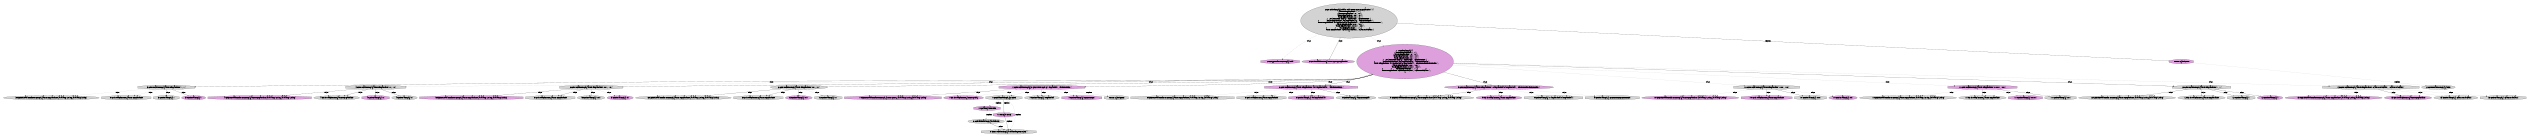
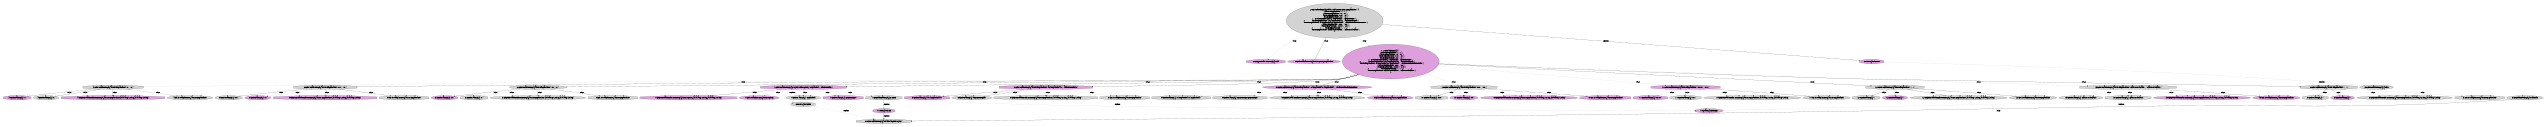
(986, 114) -> (2118, 102)
(1015, 114) -> (842, 113)
